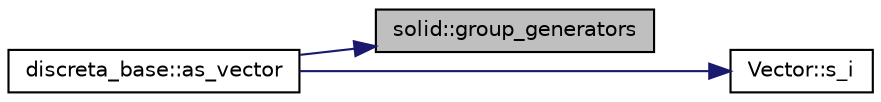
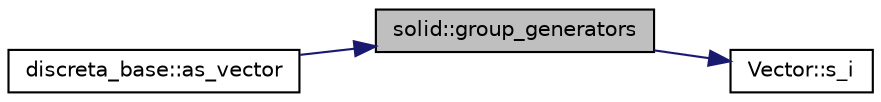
(504, 71) -> (682, 54)
